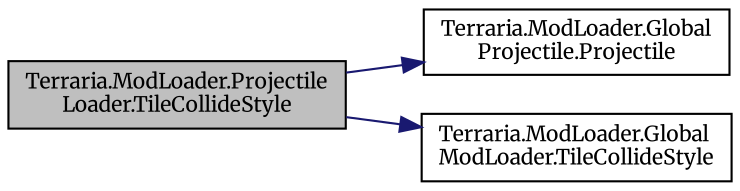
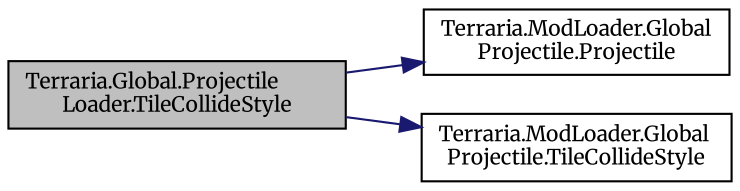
(177, 95) -> (177, 95)
(577, 148) -> (577, 148)
